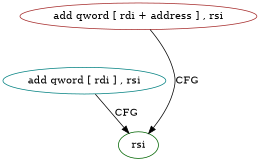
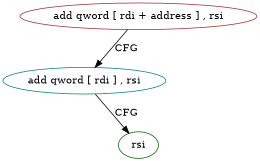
(175, 78) -> (114, 46)
